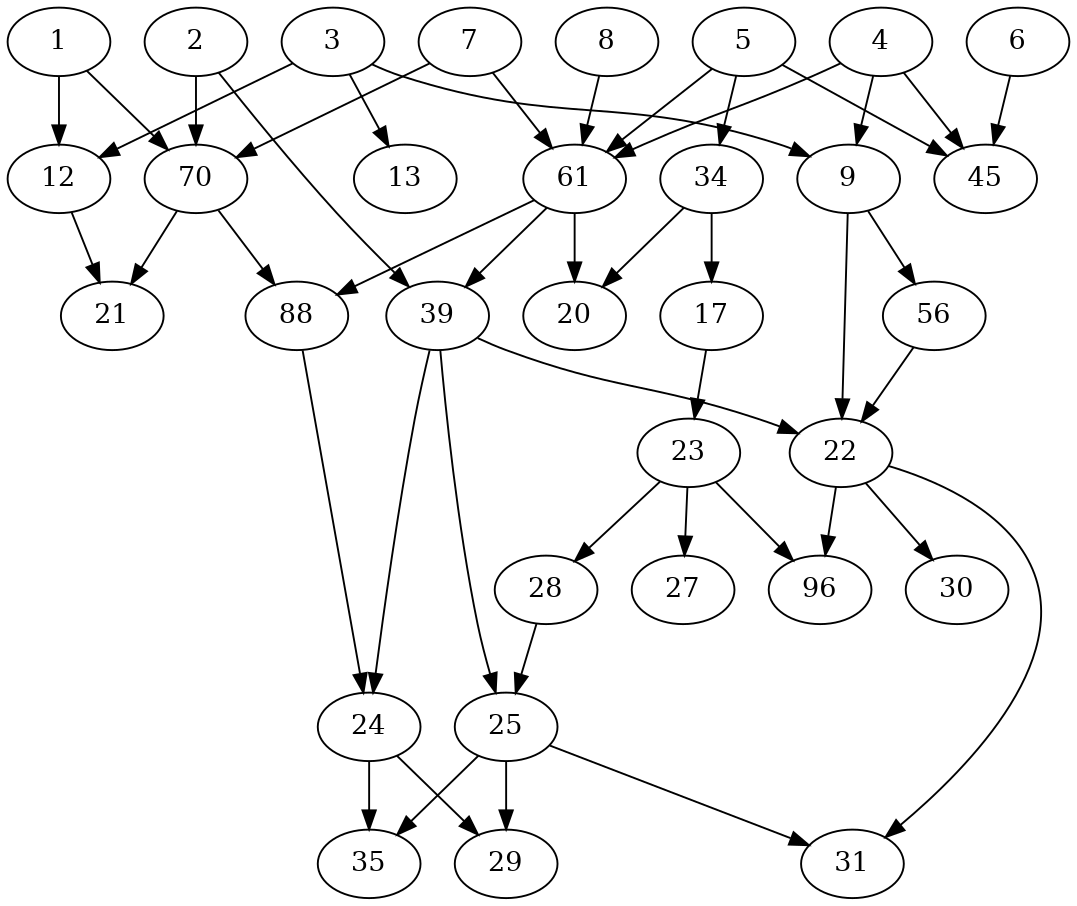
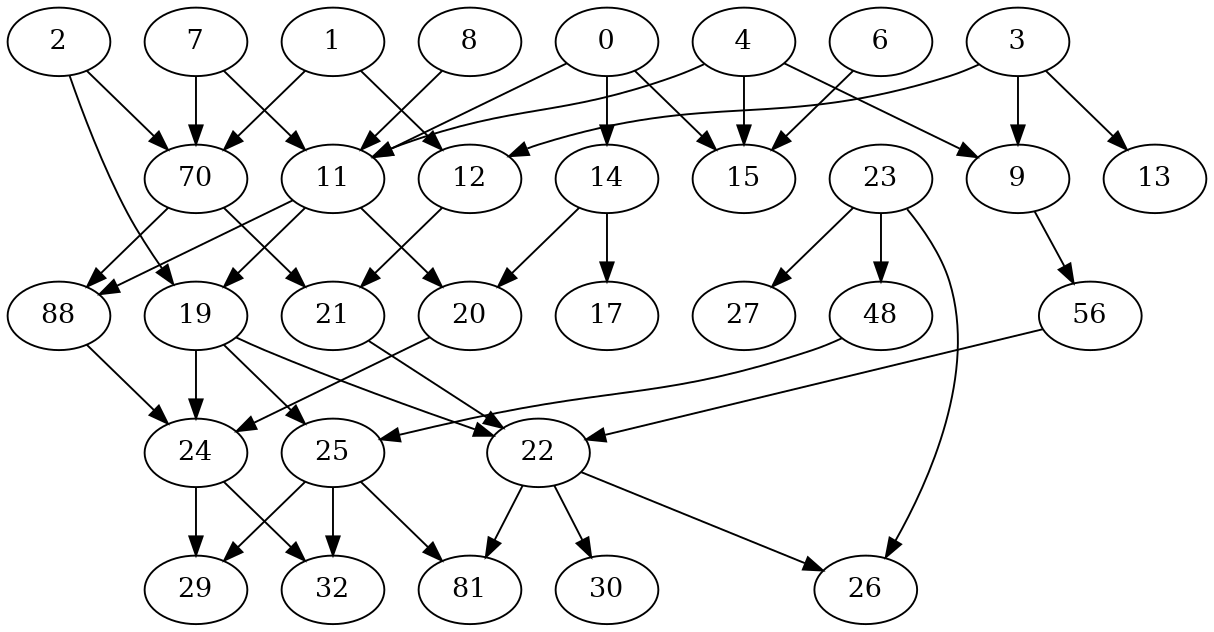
(744, 42) -> (607, 42)
(575, 179) -> (333, 179)
(712, 179) -> (607, 179)
(986, 179) -> (744, 179)
(845, 306) -> (428, 379)
(438, 316) -> (196, 316)
none -> (355, 374)
(702, 374) -> none
(546, 590) -> (881, 316)
(820, 590) -> (866, 590)
(369, 864) -> (333, 590)
(852, 864) -> (470, 590)
